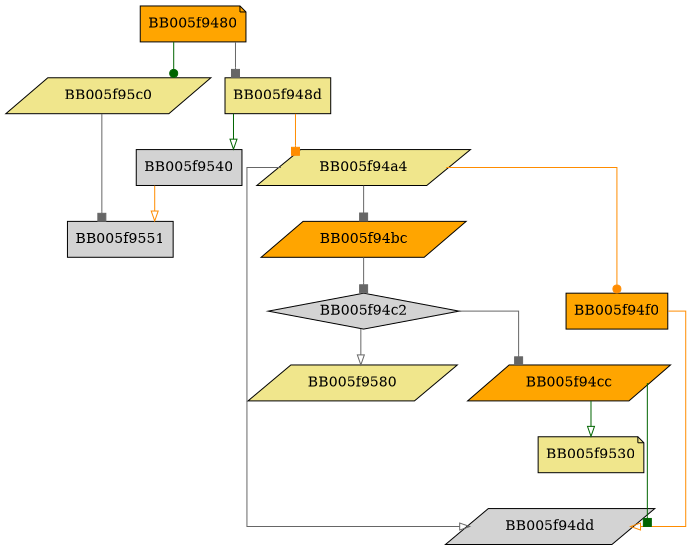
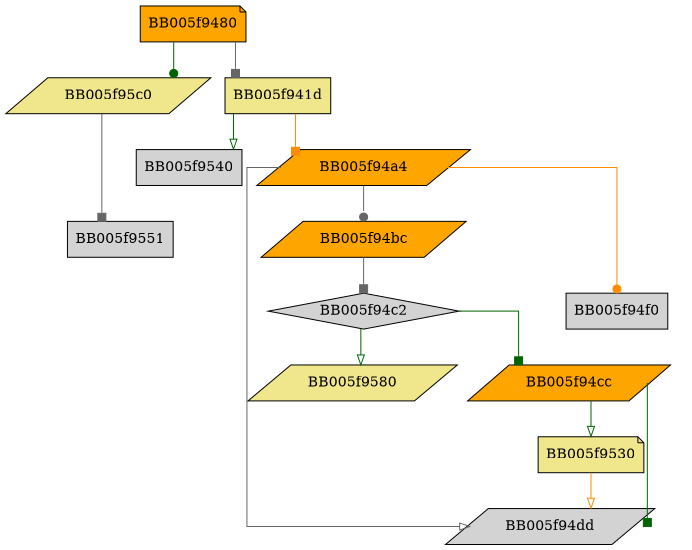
(278, 96) -> (278, 96)
(364, 168) -> (364, 168)
(155, 198) -> none
(364, 198) -> (364, 198)
(511, 311) -> (511, 311)
(617, 311) -> (617, 311)
(361, 342) -> (361, 342)
(686, 433) -> (591, 486)
